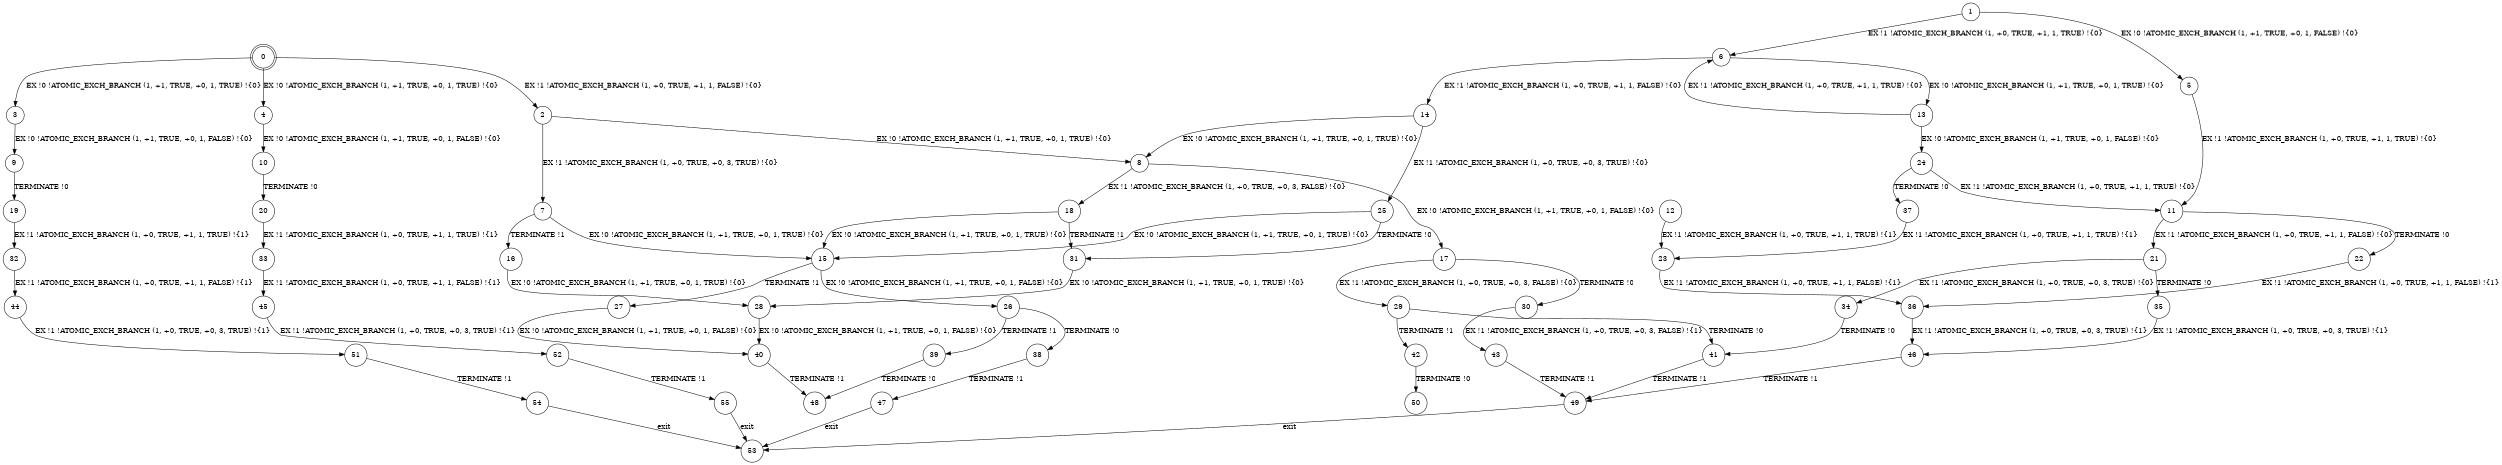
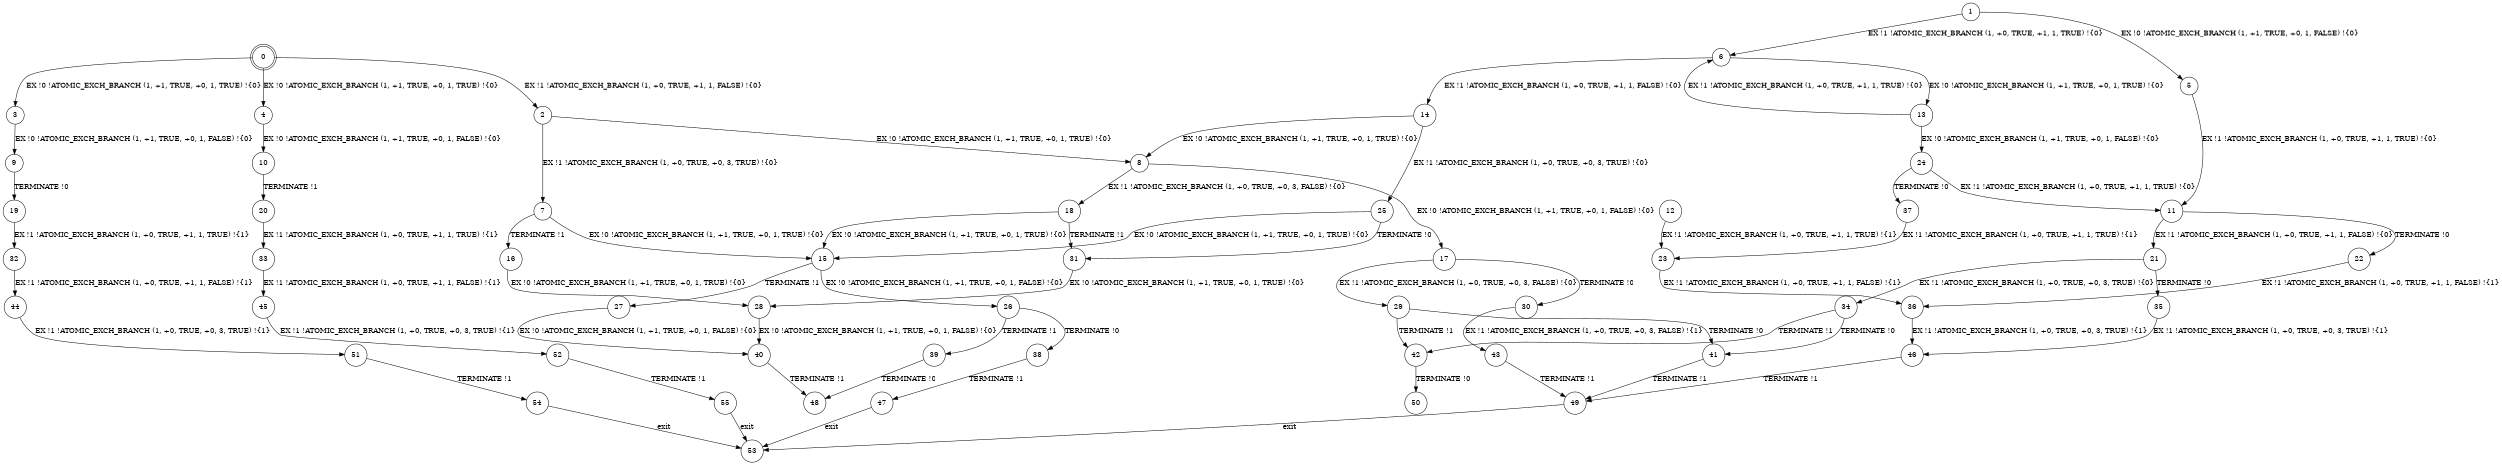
(291, 187) -> (291, 187)
none -> (1636, 344)
